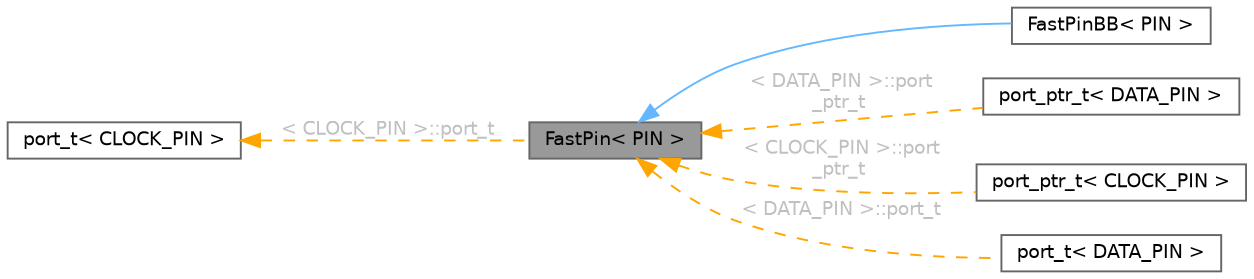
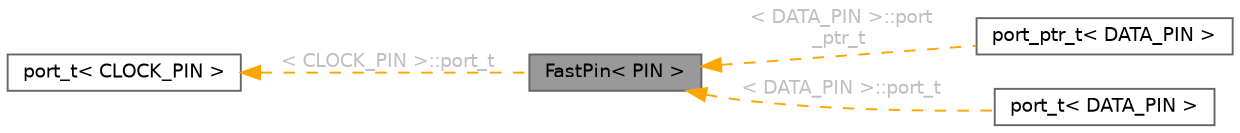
(1111, 26) -> none
(1111, 183) -> none
